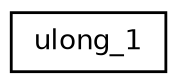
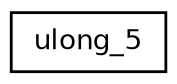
(89, 42) -> (89, 42)
